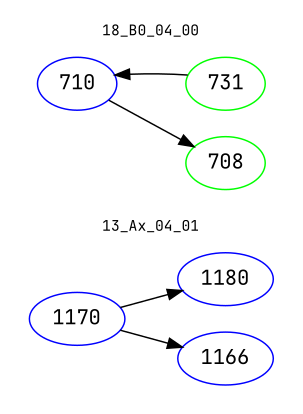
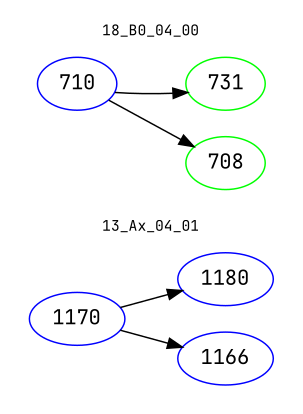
(159, 74) -> (144, 94)
